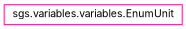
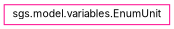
(93, 15) -> (87, 15)
